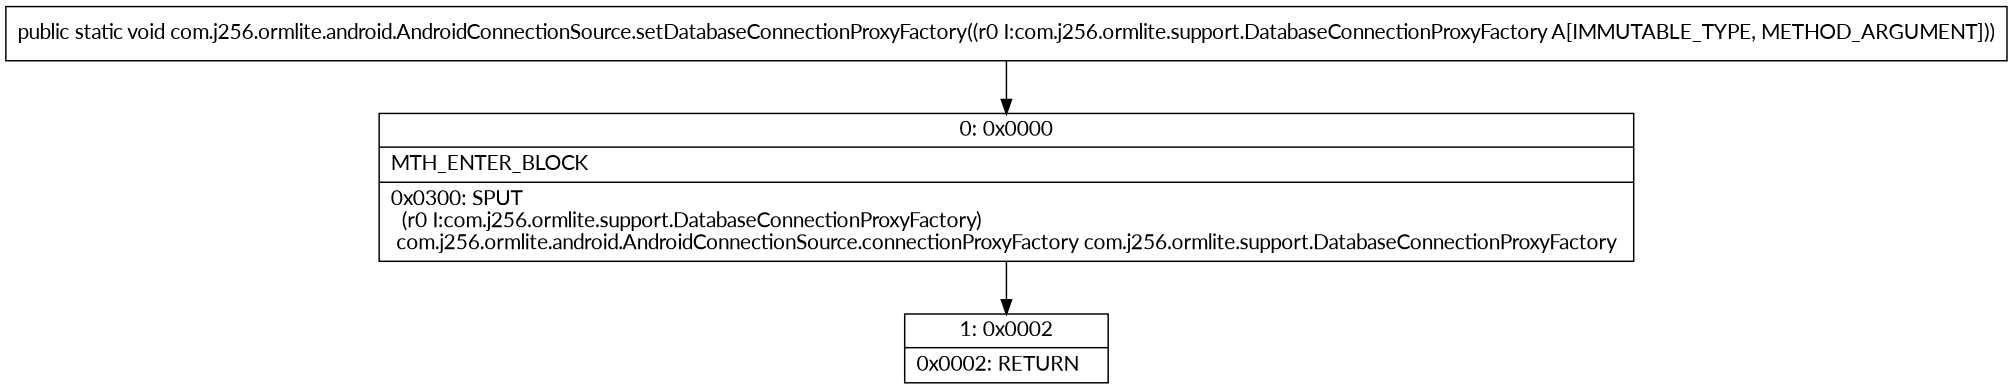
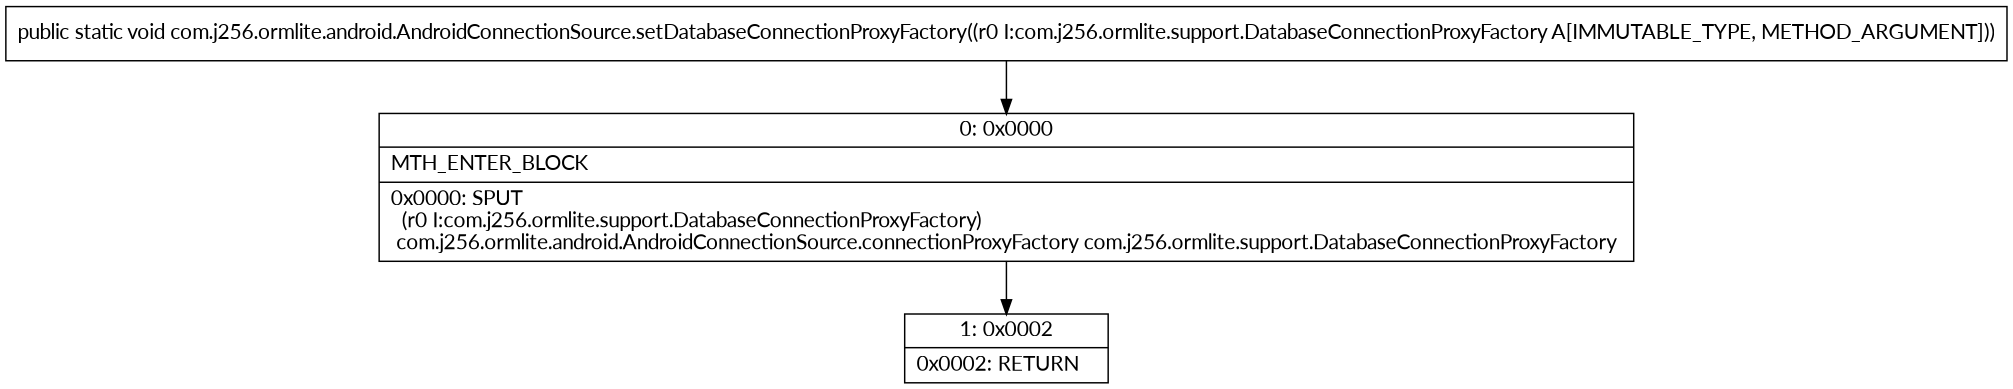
(462, 199) -> (462, 199)
